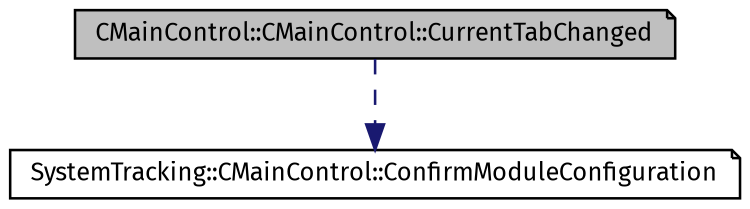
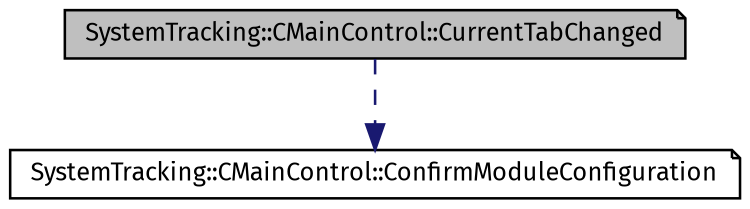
(375, 34) -> (375, 34)
